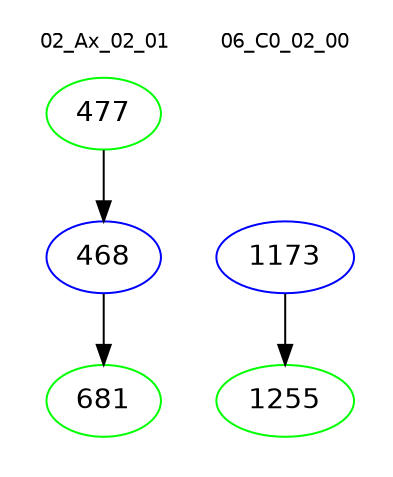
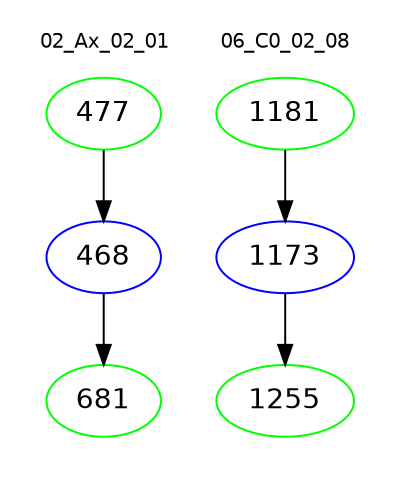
(285, 43) -> (285, 43)
none -> (285, 114)
